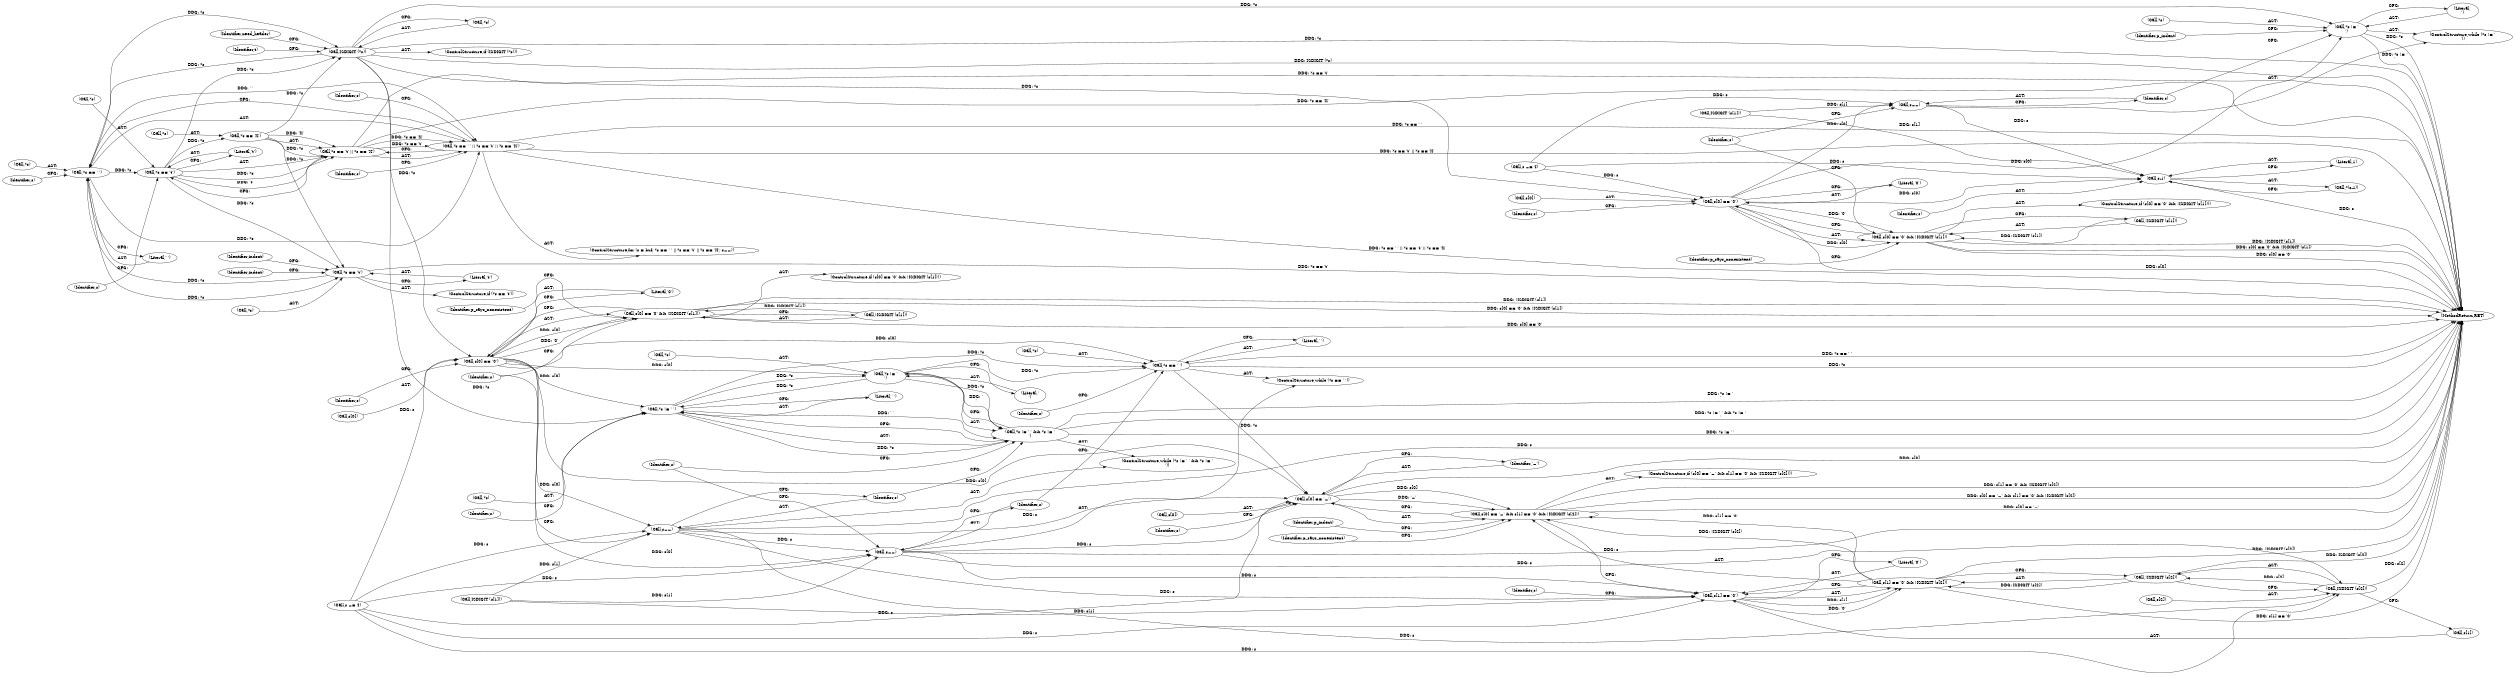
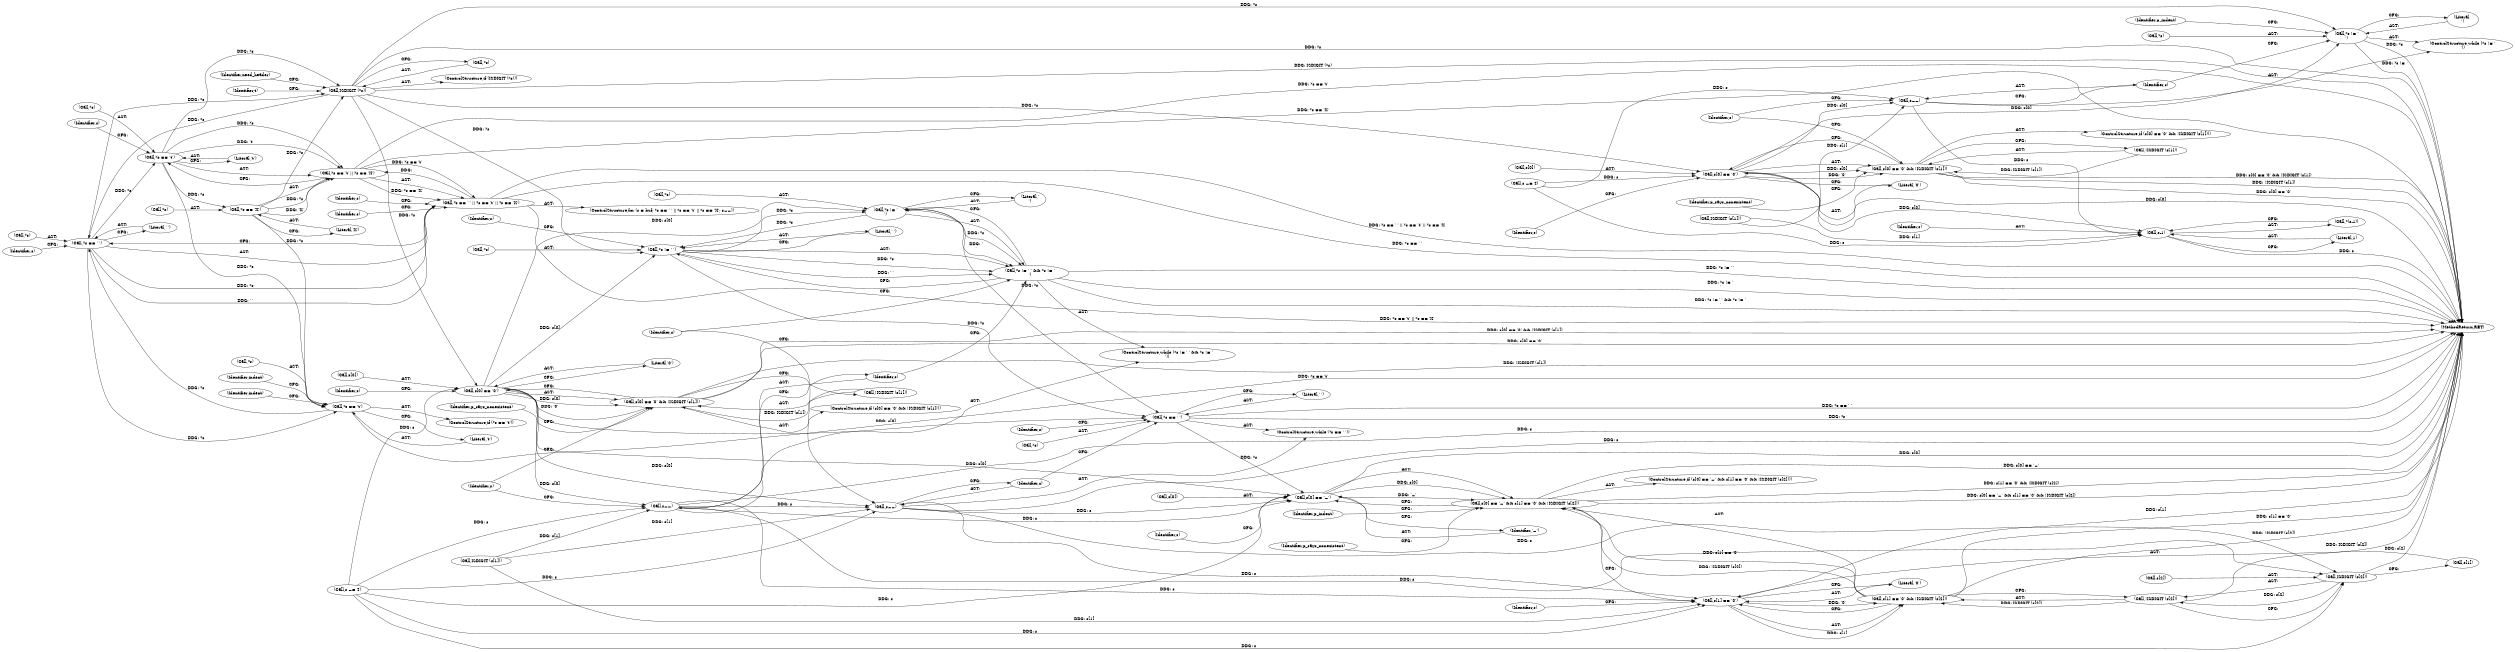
(407, 149) -> (407, 170)
none -> (348, 230)
none -> (2156, 518)
